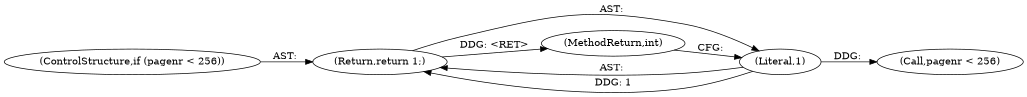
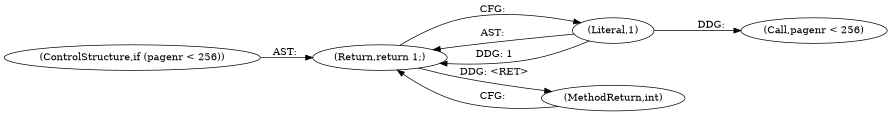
(613, 10) -> (494, 10)
(704, 53) -> (477, 105)
